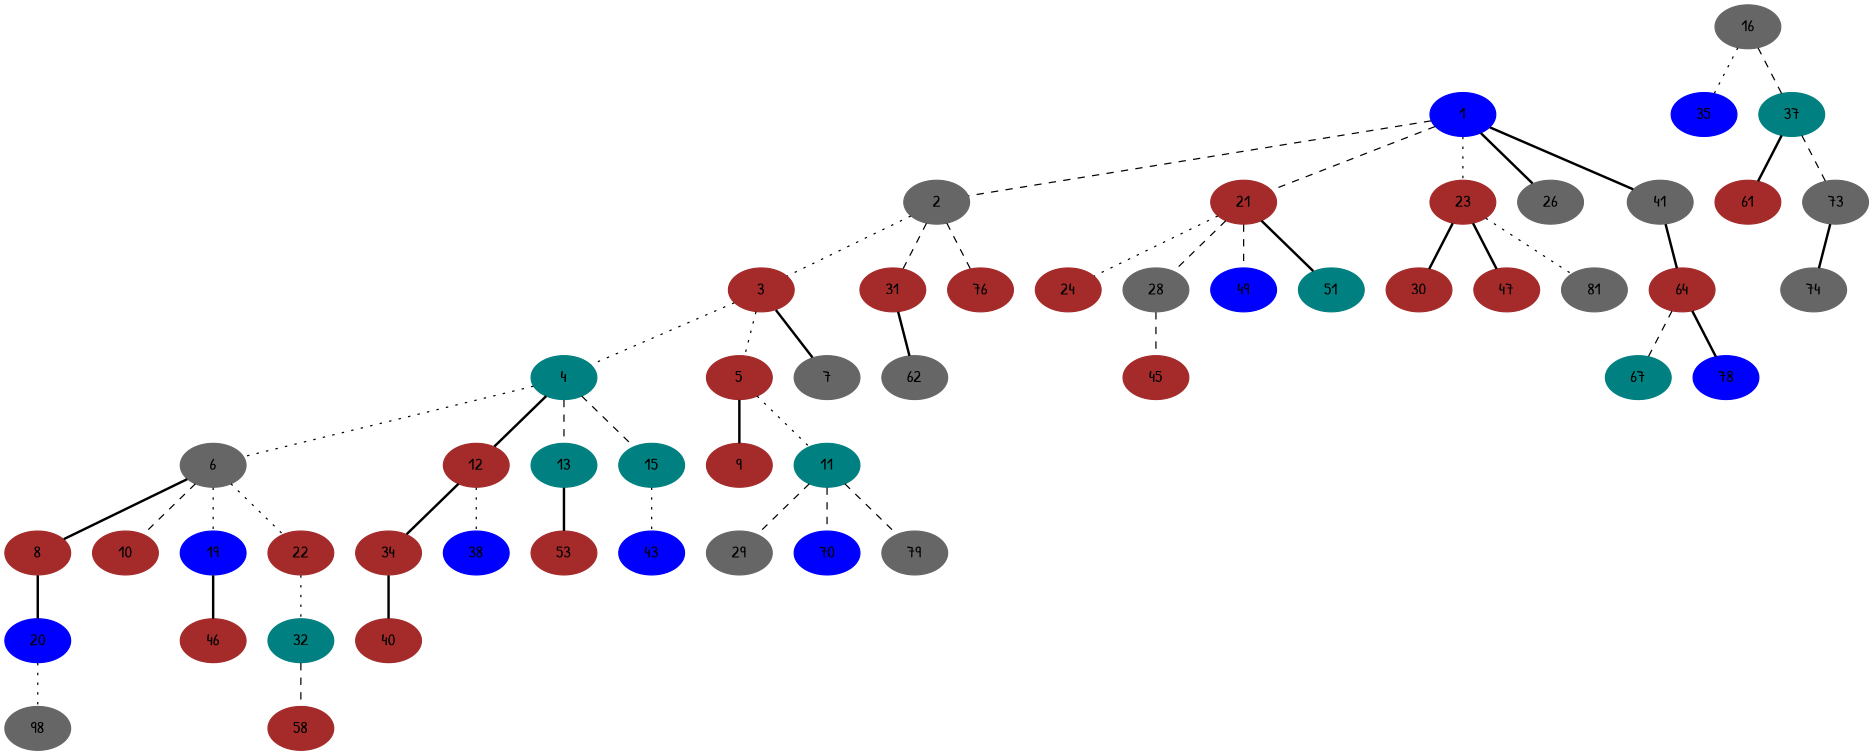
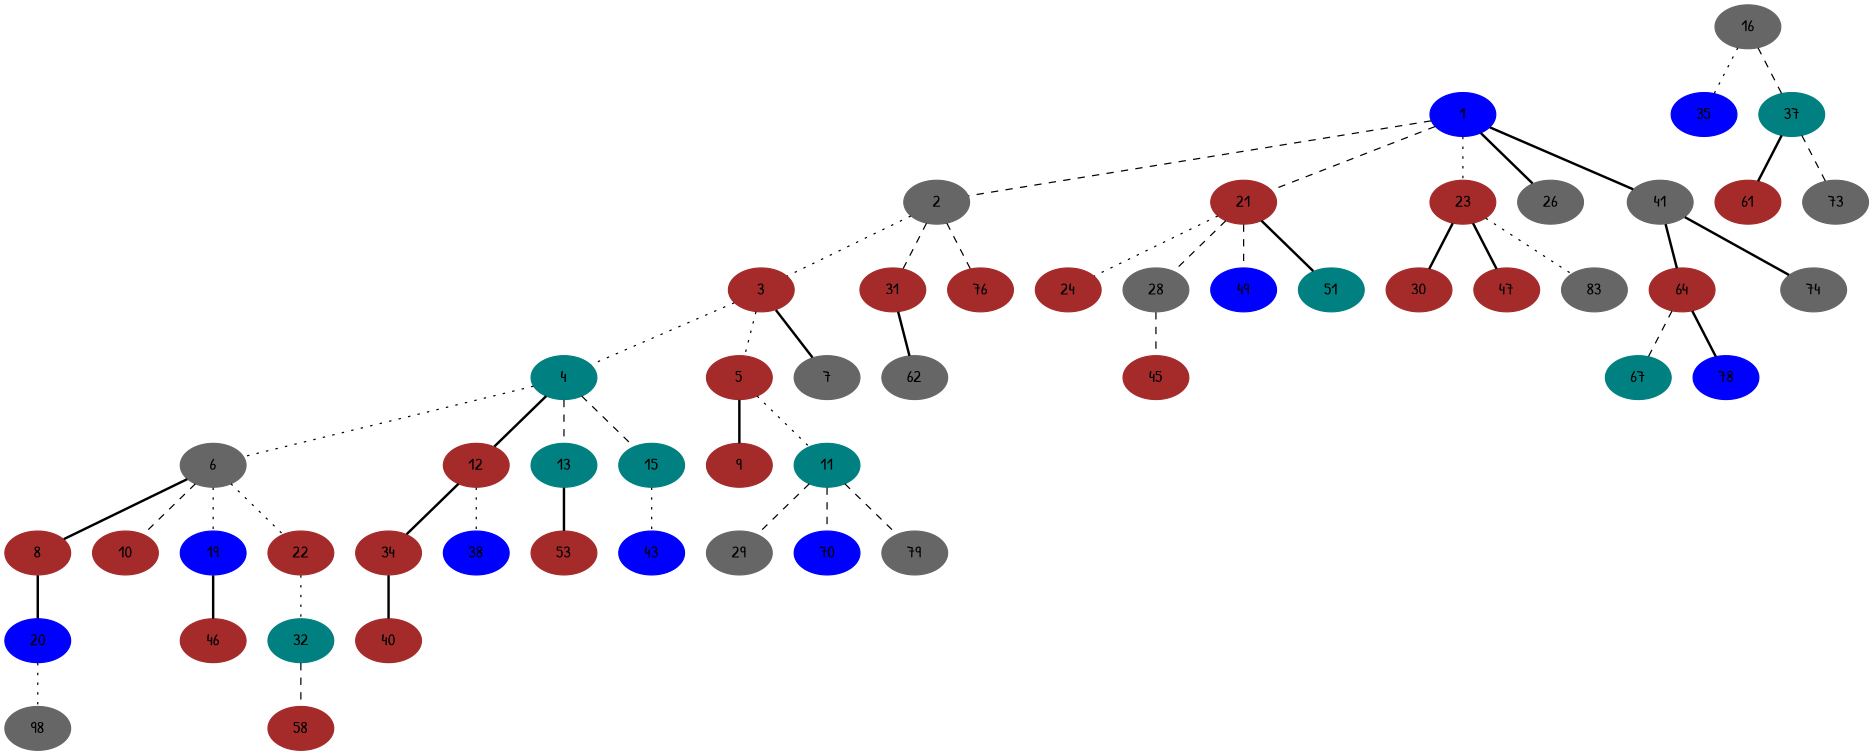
(1825, 246) -> (1737, 246)
(1594, 290) -> (1594, 290)
